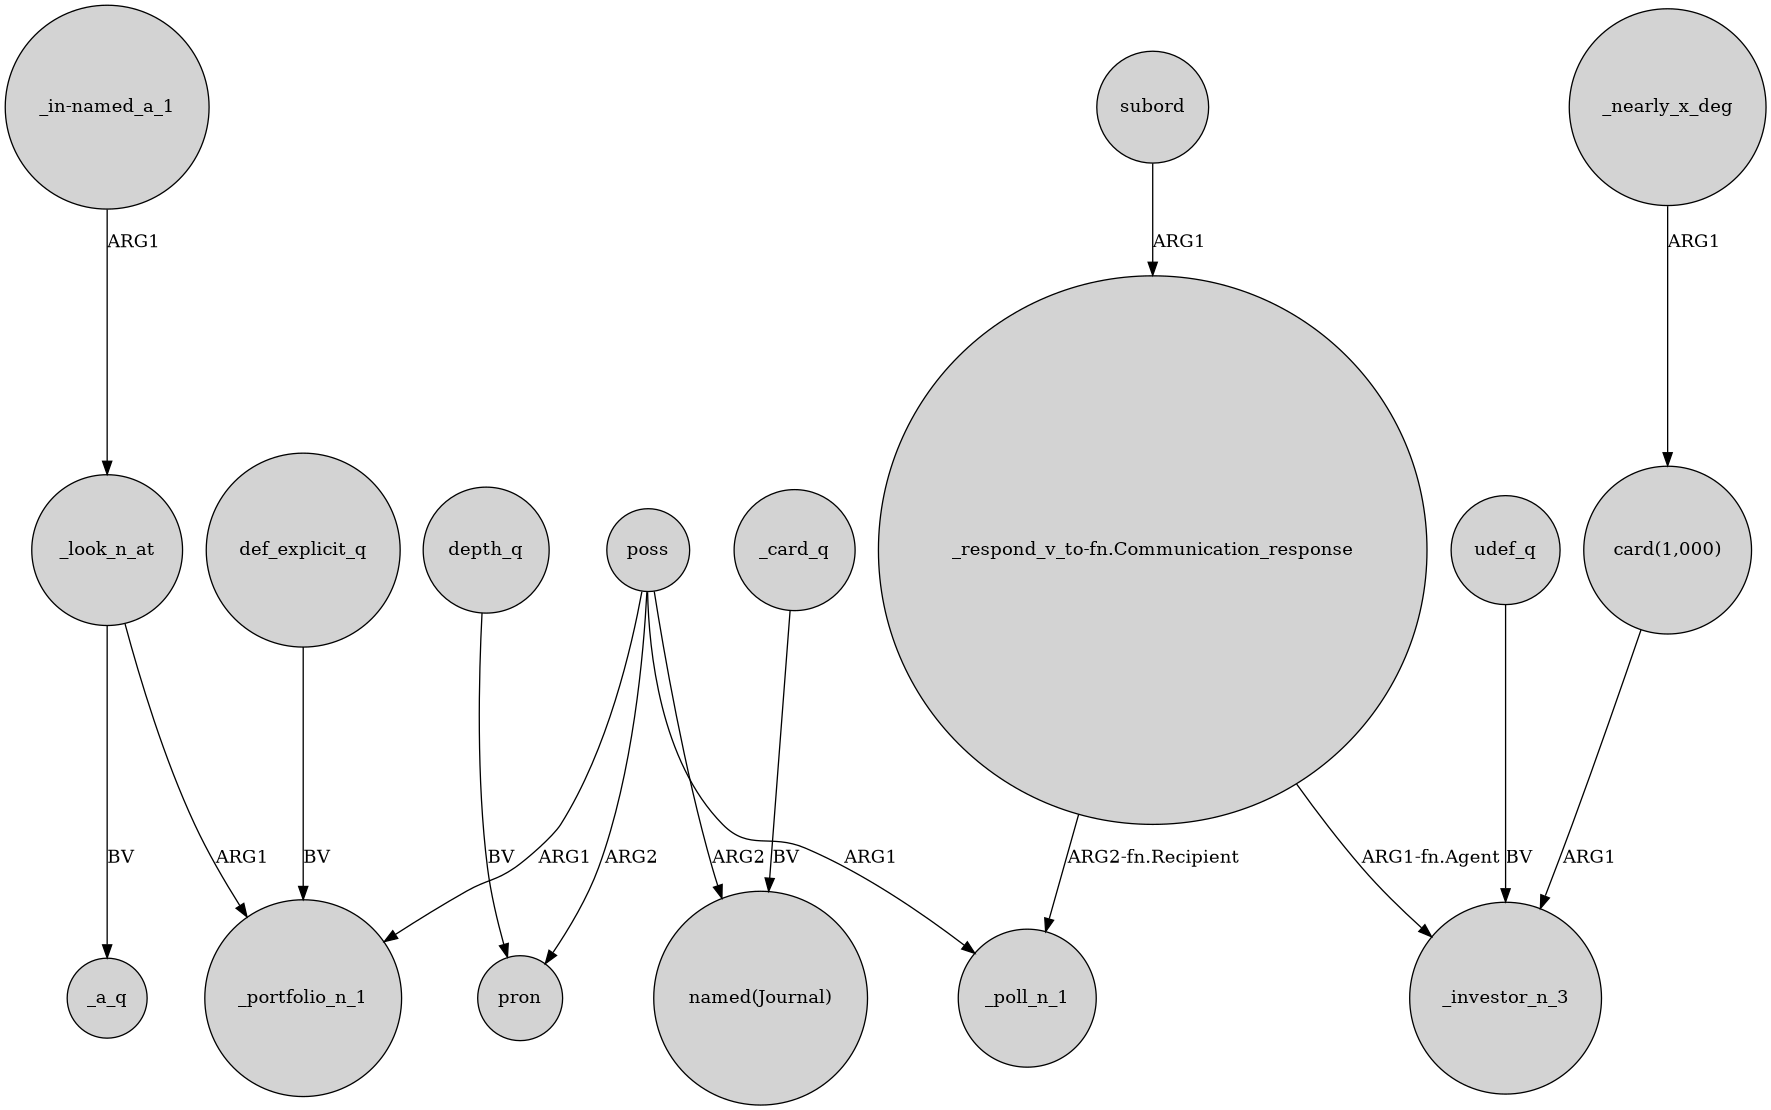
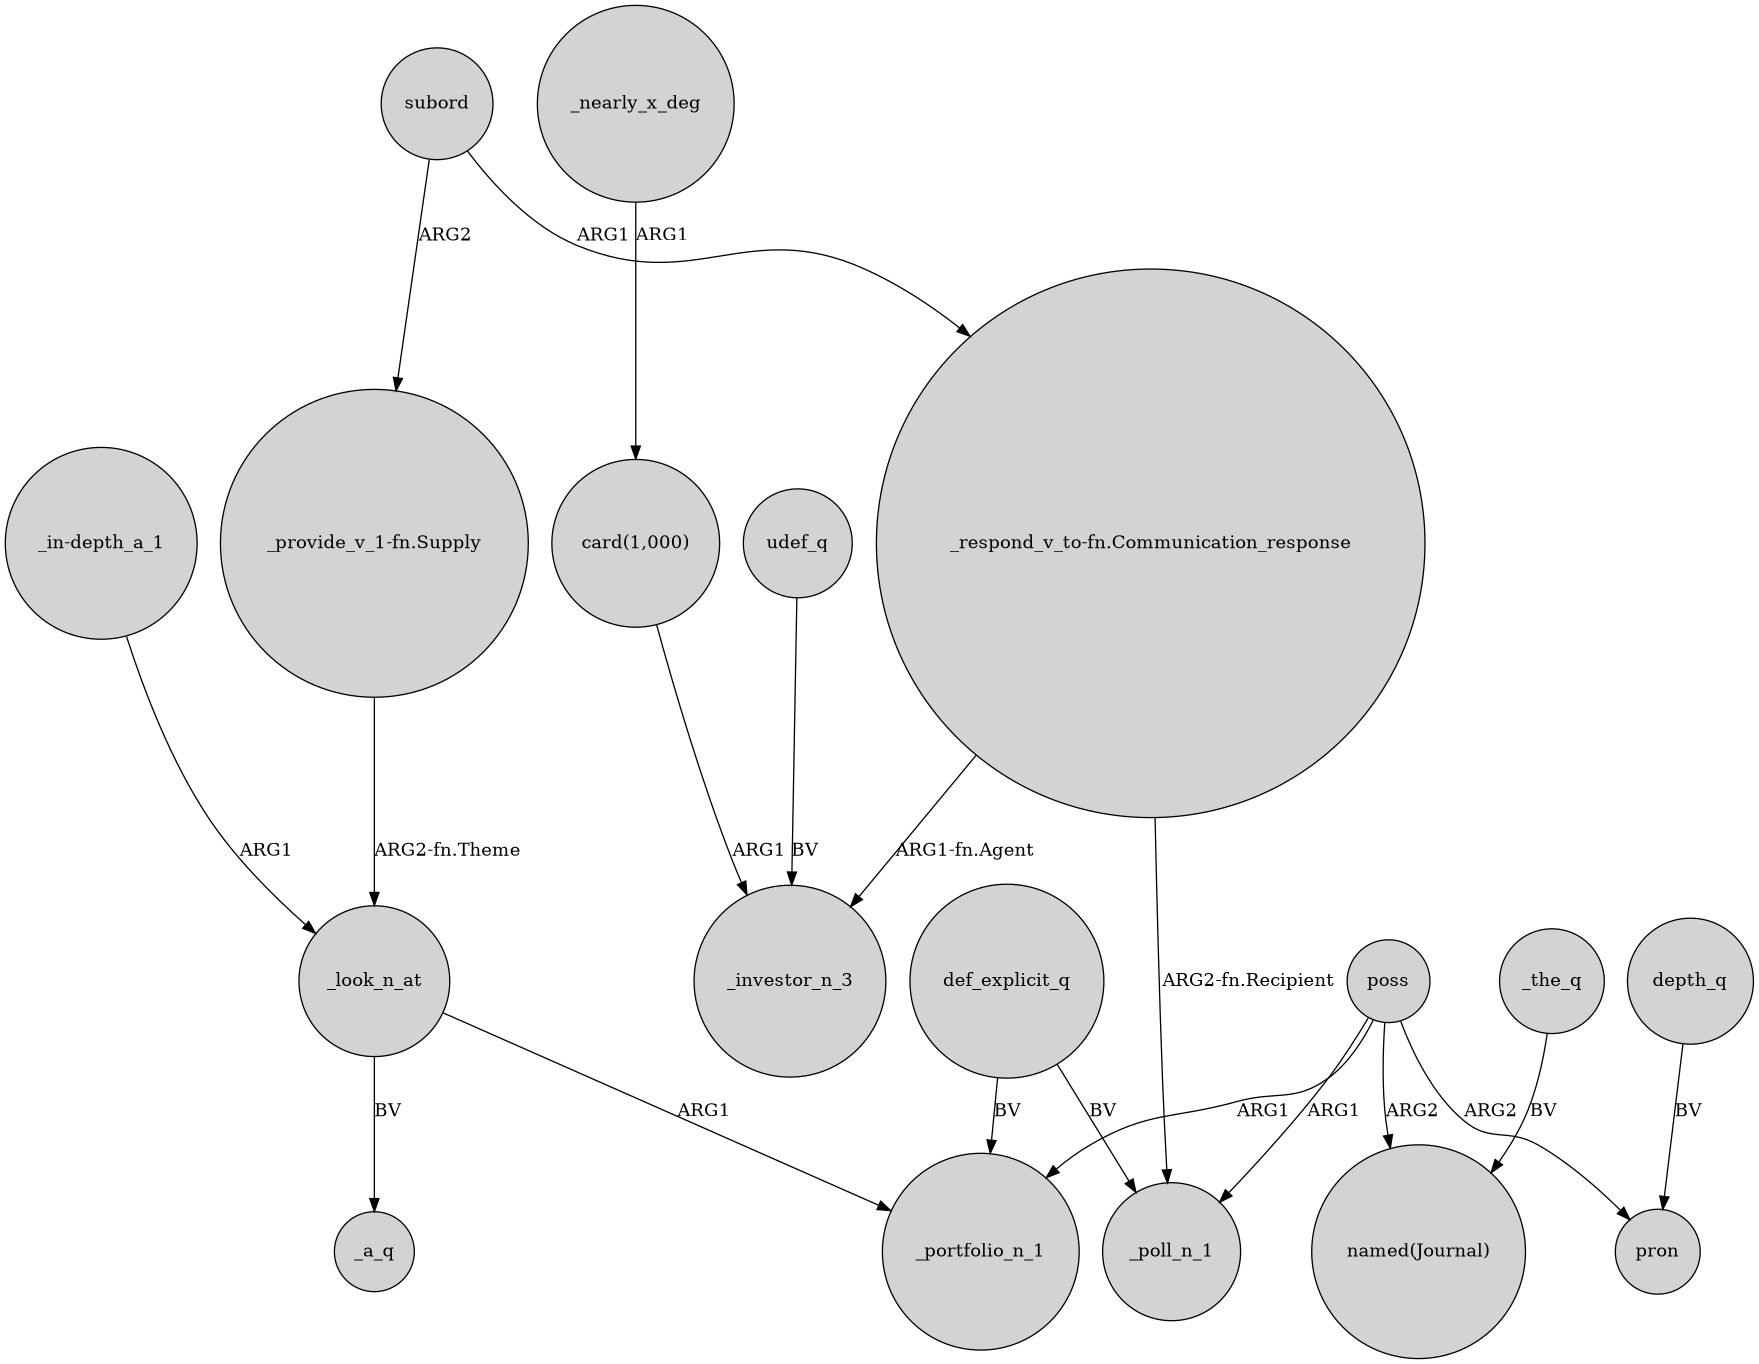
(107, 107) -> (101, 543)
none -> (374, 543)
(795, 550) -> (1552, 981)
none -> (1093, 1123)
